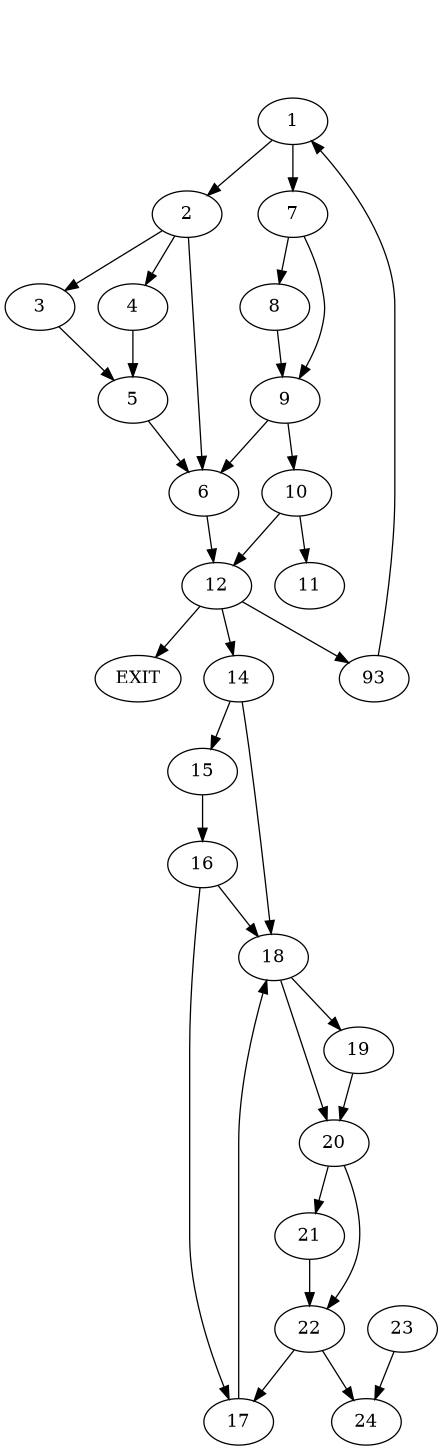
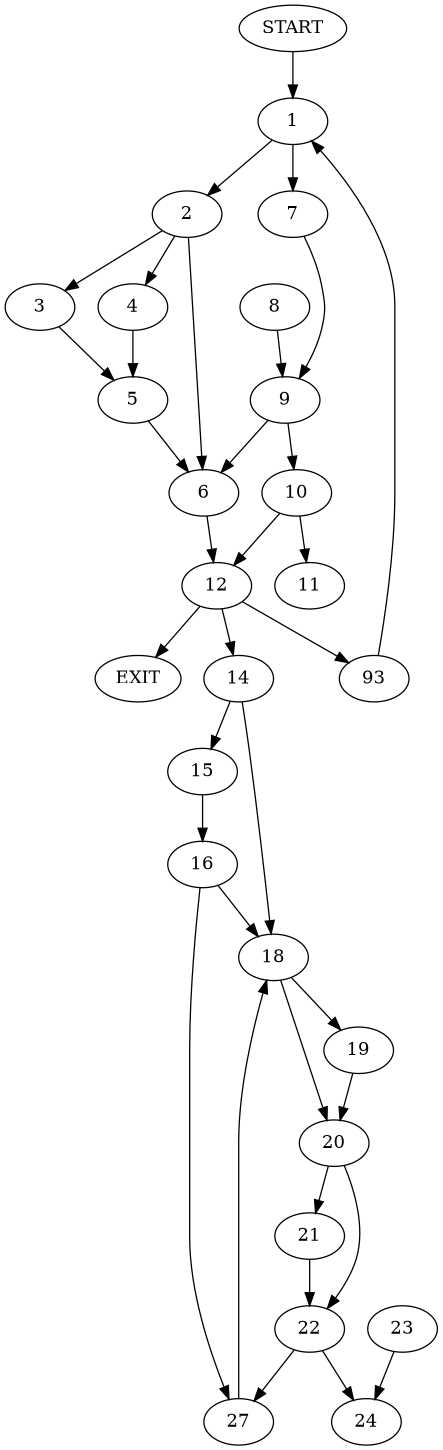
none -> (293, 28)
(285, 254) -> none
(239, 1422) -> (239, 1422)
